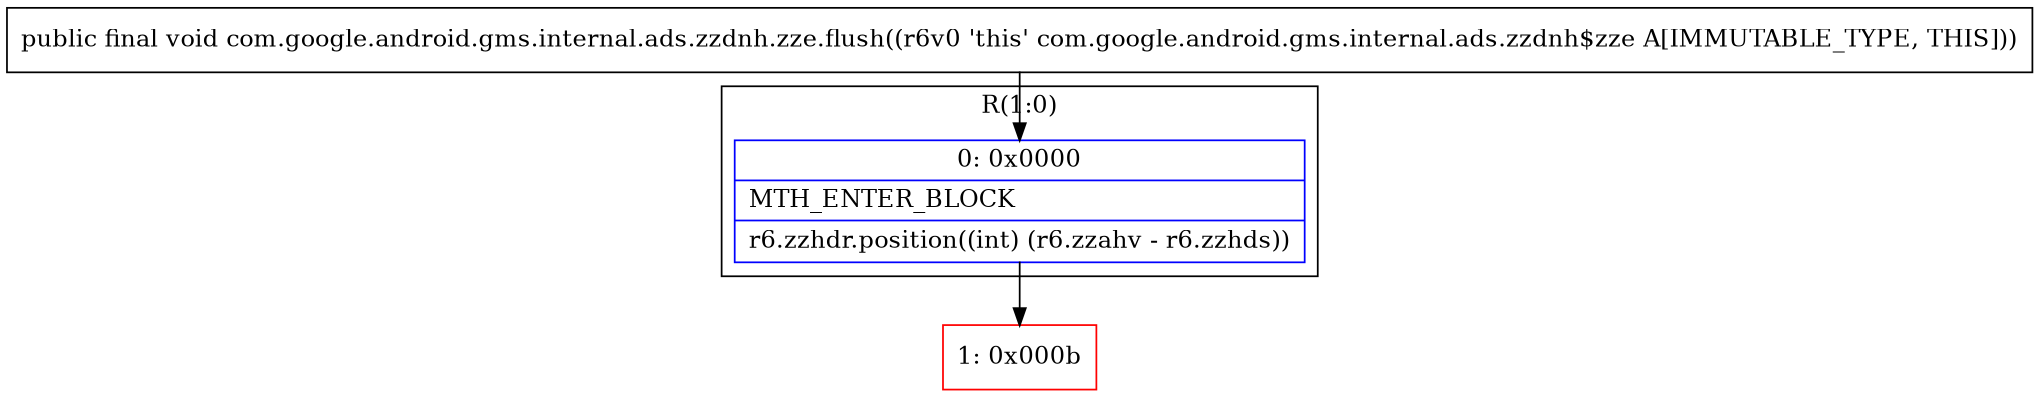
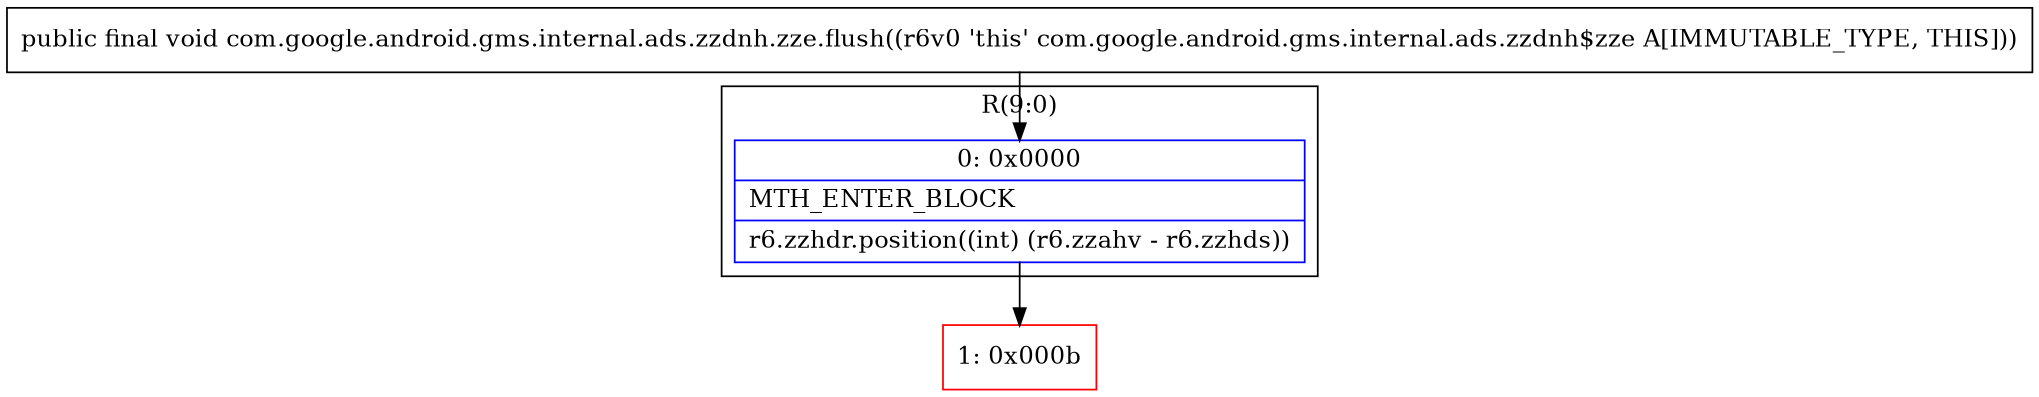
(1020, 106) -> (1020, 106)
